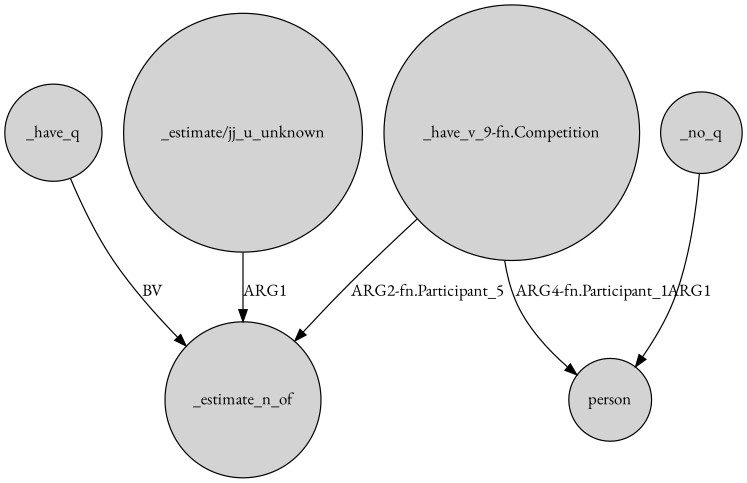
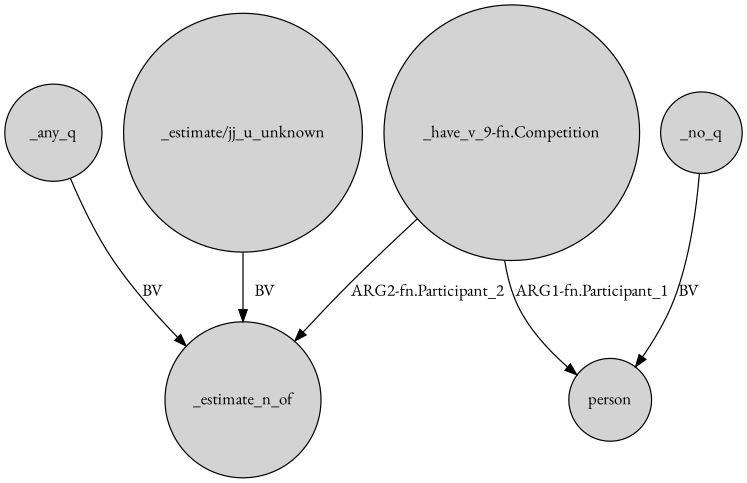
(53, 133) -> (53, 133)
(265, 291) -> (265, 291)
(428, 291) -> (428, 291)
(592, 291) -> (592, 291)
(689, 291) -> (689, 291)
